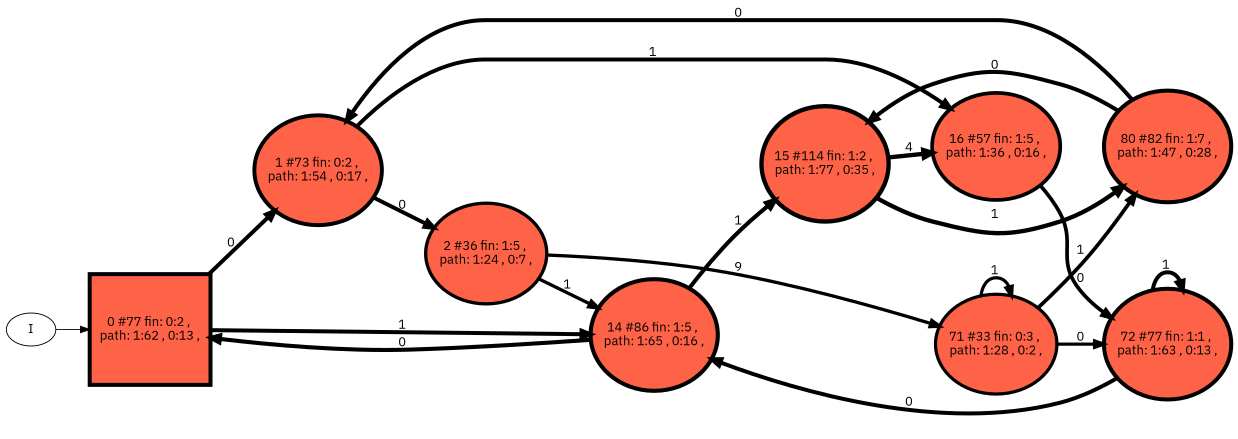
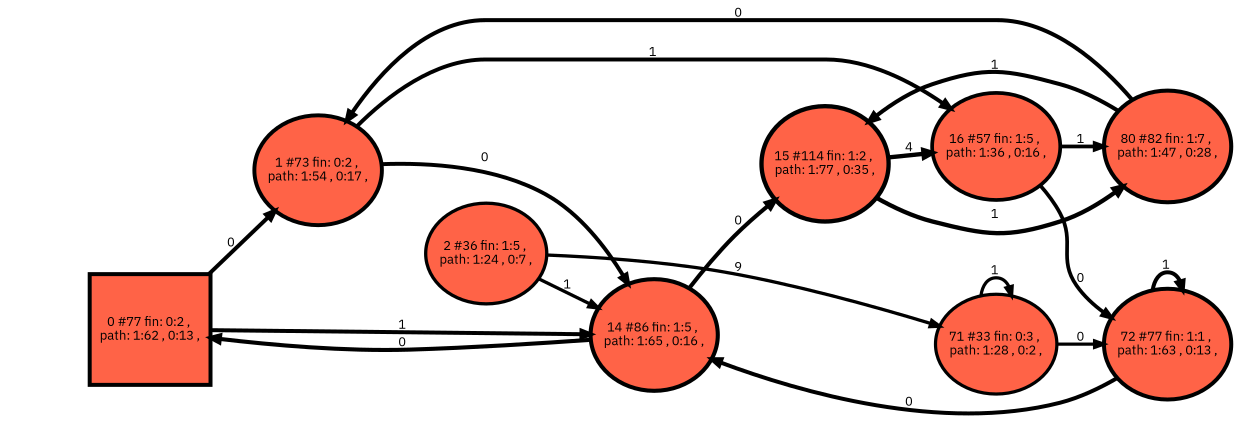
(996, 65) -> (996, 65)
(400, 211) -> (521, 183)
(740, 221) -> (740, 221)
(1087, 258) -> (1077, 146)
(31, 330) -> none
